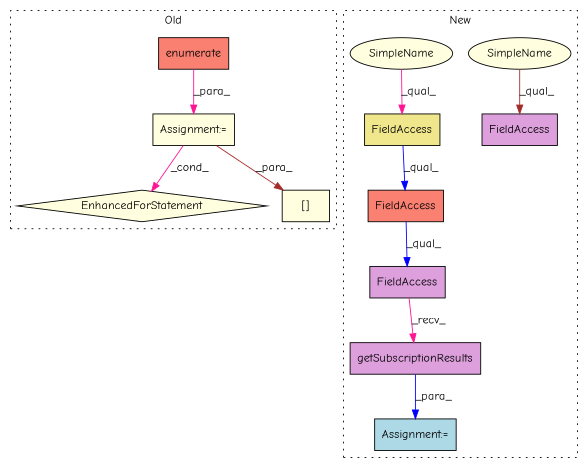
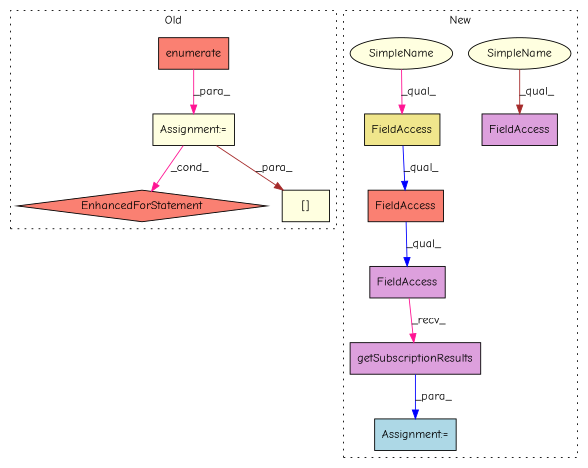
(142, 206) -> (142, 206)
